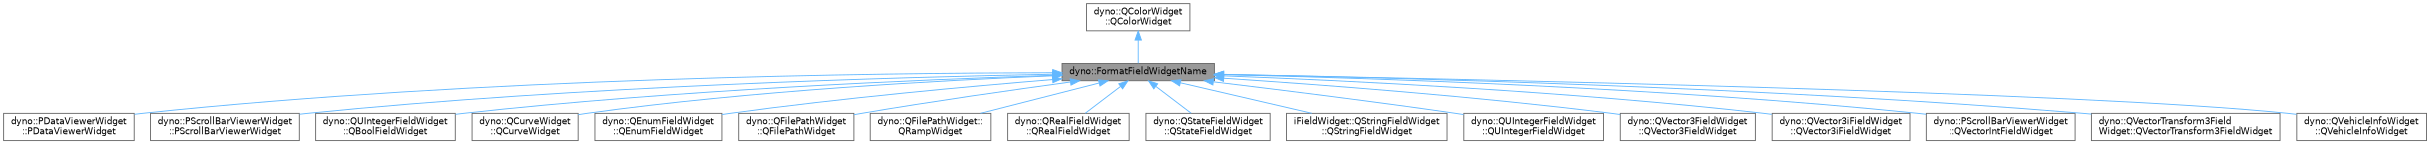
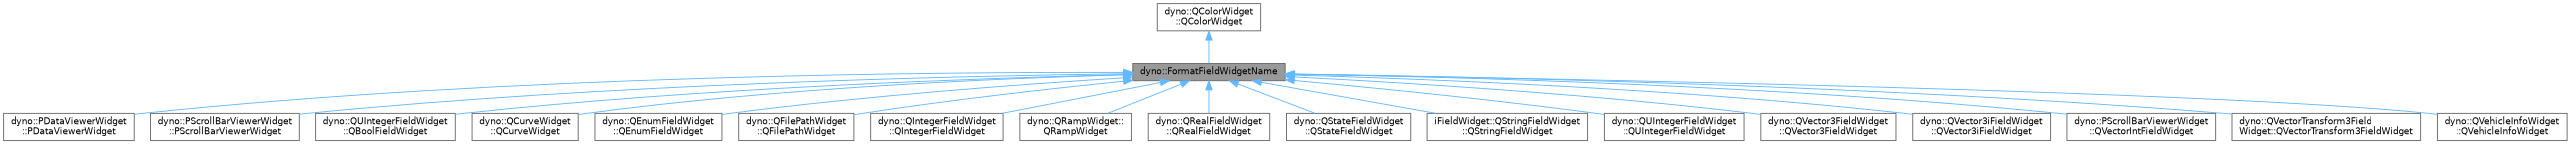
(931, 127) -> (1076, 127)
none -> (937, 127)
